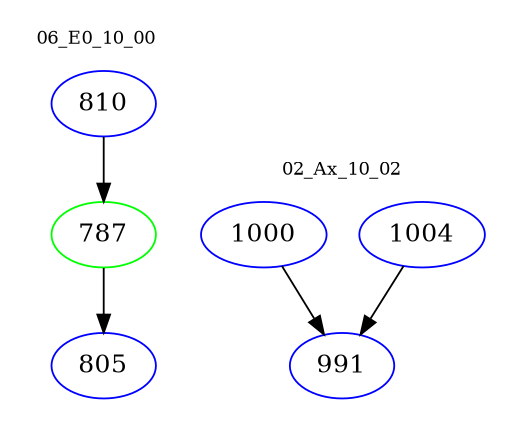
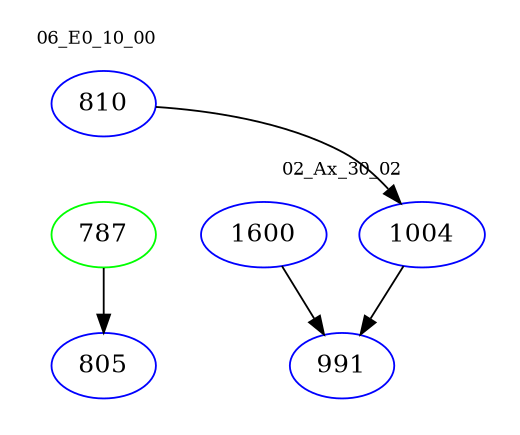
(104, 160) -> (280, 128)
(342, 170) -> (342, 170)
(264, 235) -> (264, 235)
